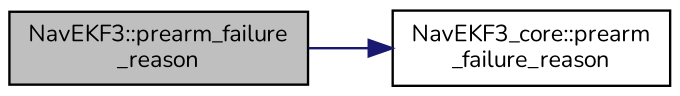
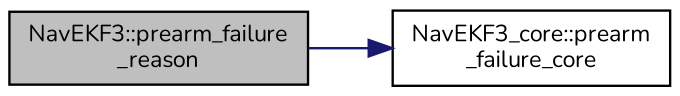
(531, 48) -> (531, 48)
